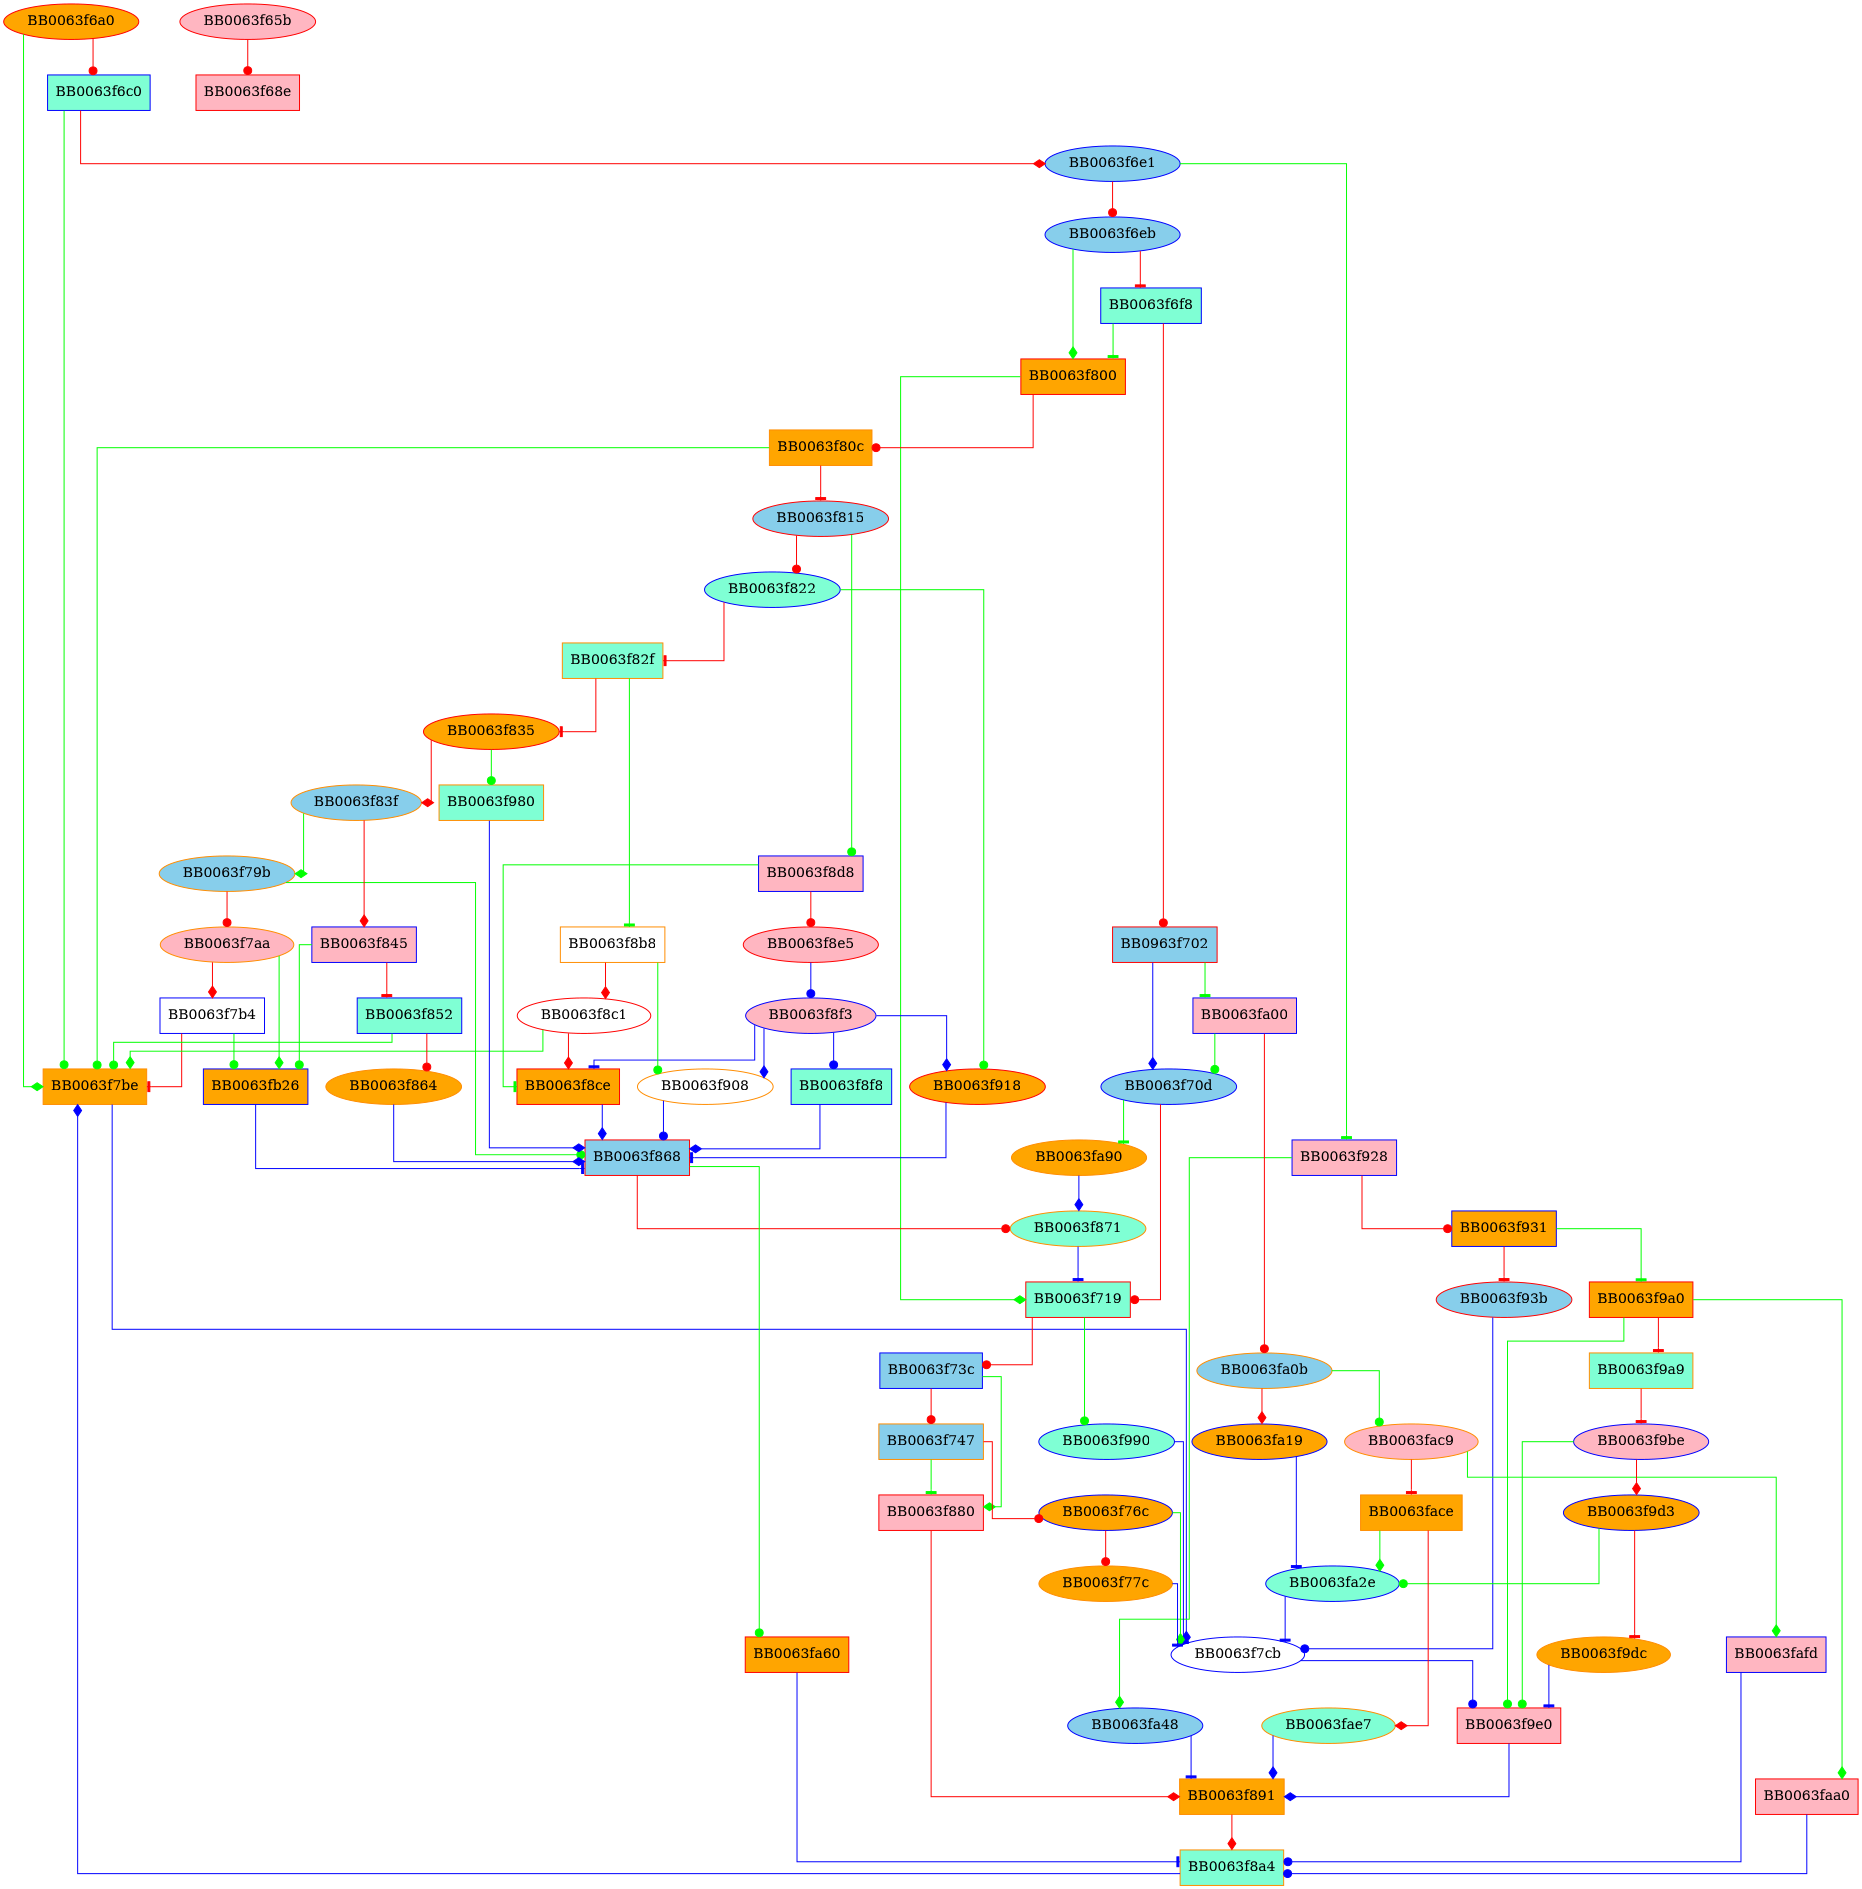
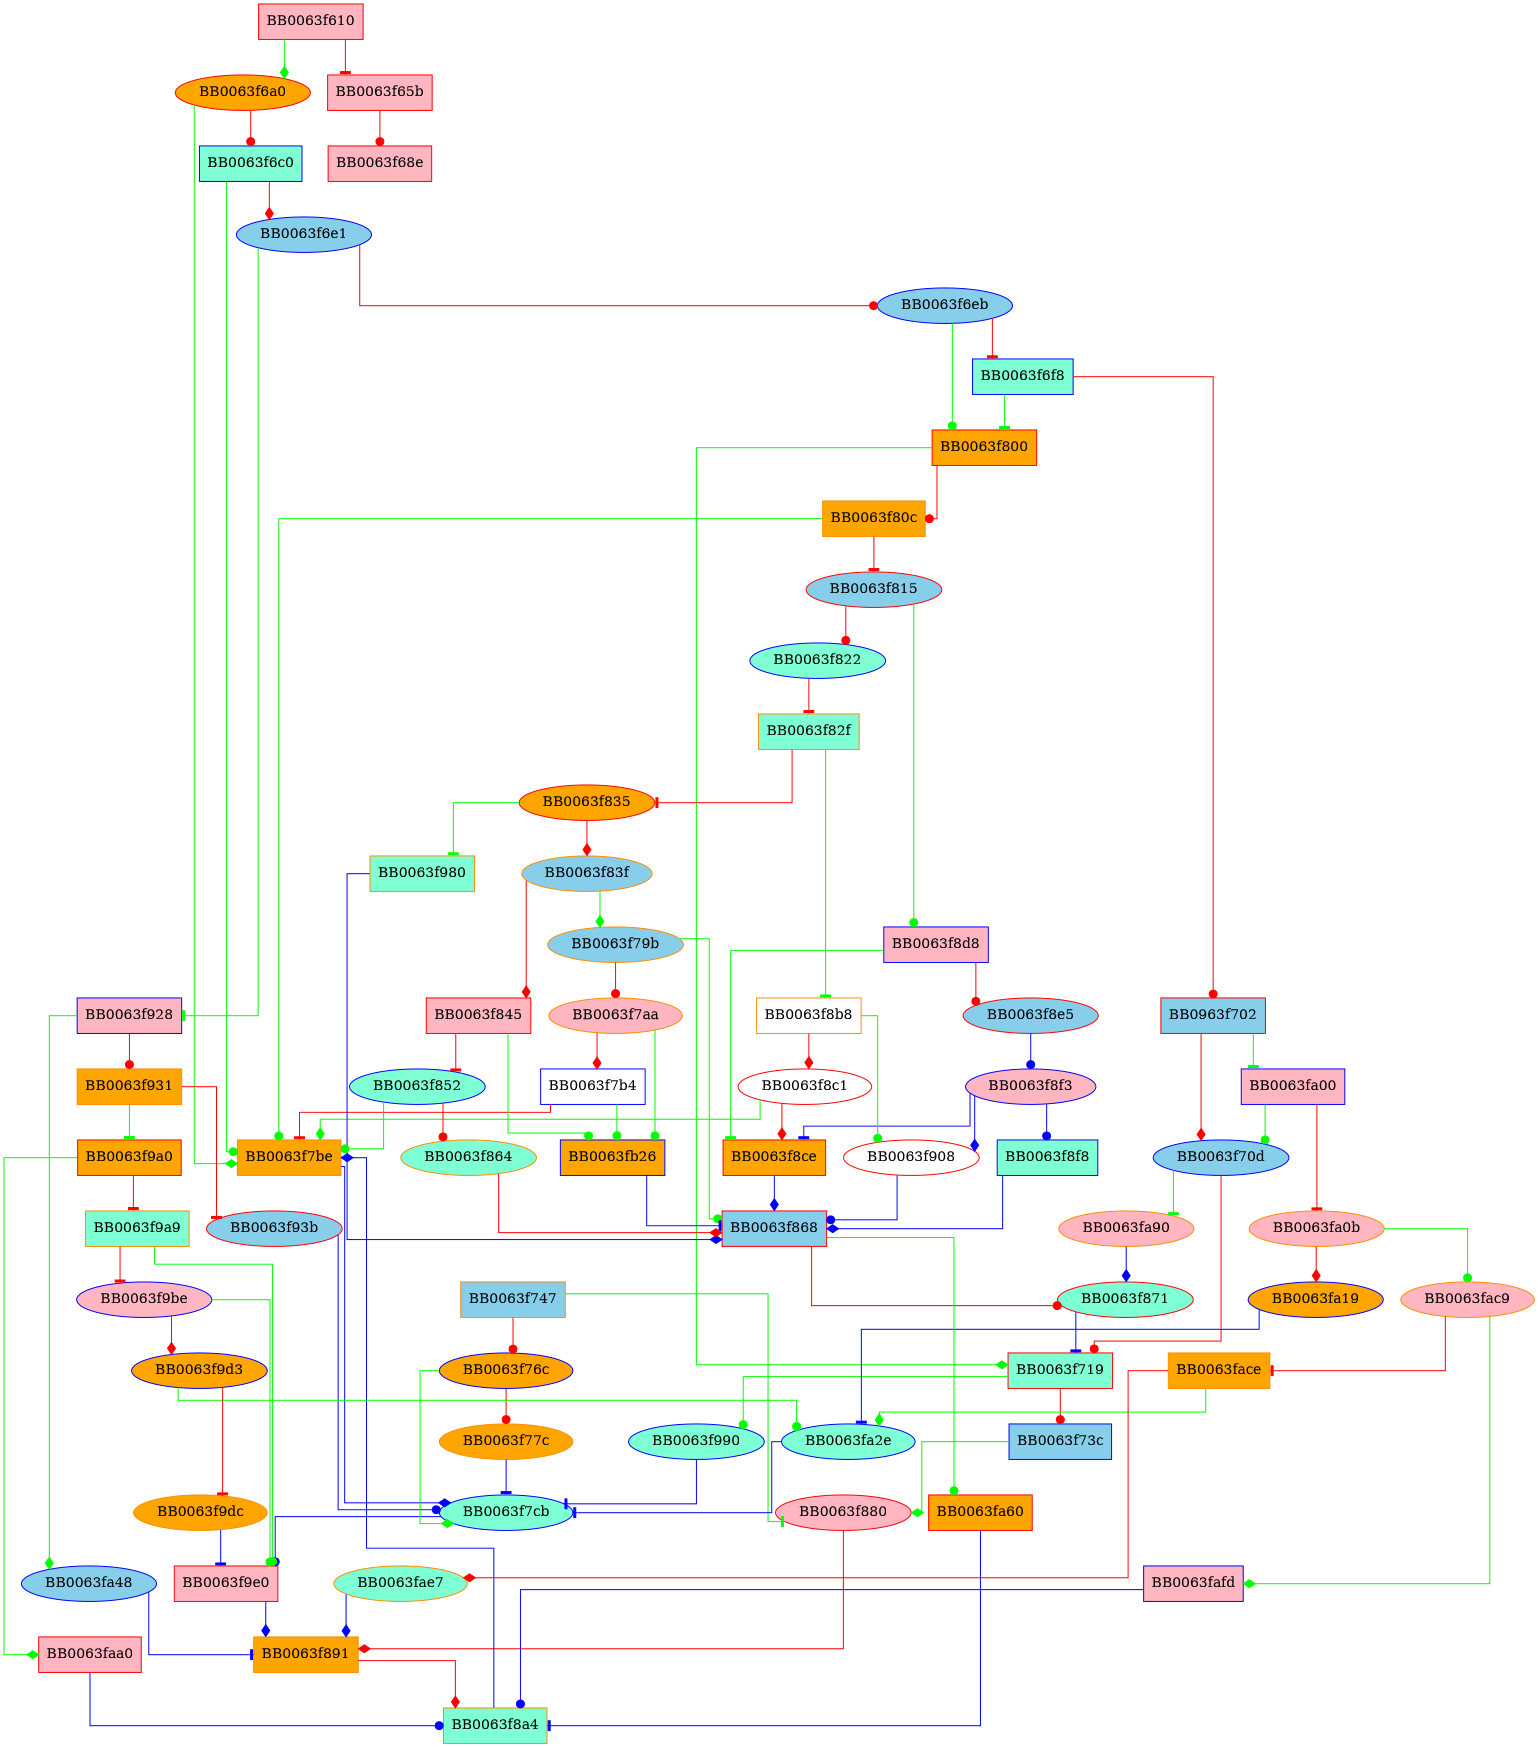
(248, 22) -> (380, 93)
none -> (311, 22)
(1073, 298) -> (952, 373)
(491, 763) -> (462, 803)
(364, 945) -> (479, 1016)
(811, 945) -> (1031, 1016)
(279, 1006) -> (655, 1081)
(1153, 1010) -> (1201, 1081)
(409, 1016) -> (417, 1087)
(394, 1087) -> (469, 1158)
(705, 1087) -> (911, 1158)
(977, 1087) -> none
(1079, 1158) -> (1126, 1229)
(455, 1162) -> (575, 1233)
(1264, 1189) -> (1317, 1155)
(1078, 1229) -> (1125, 1300)
(1504, 1229) -> (129, 1087)
(1264, 1371) -> (1317, 1229)
(931, 1402) -> none
(1507, 1451) -> (273, 1290)
(931, 1513) -> (843, 1513)
(1238, 1655) -> (506, 1513)
